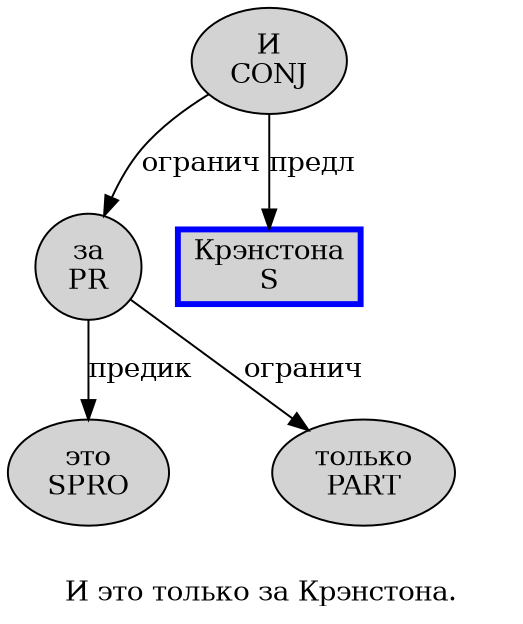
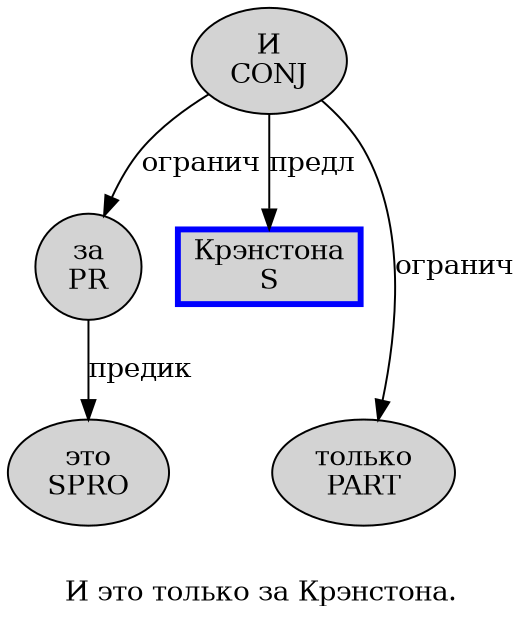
(211, 359) -> (392, 240)
